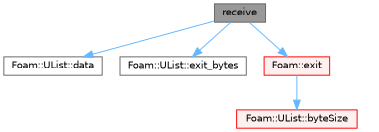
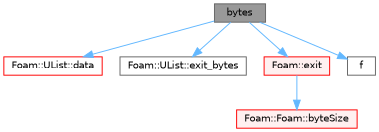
(240, 13) -> (240, 13)
(53, 66) -> (53, 66)
none -> (361, 66)
(297, 119) -> (297, 119)
